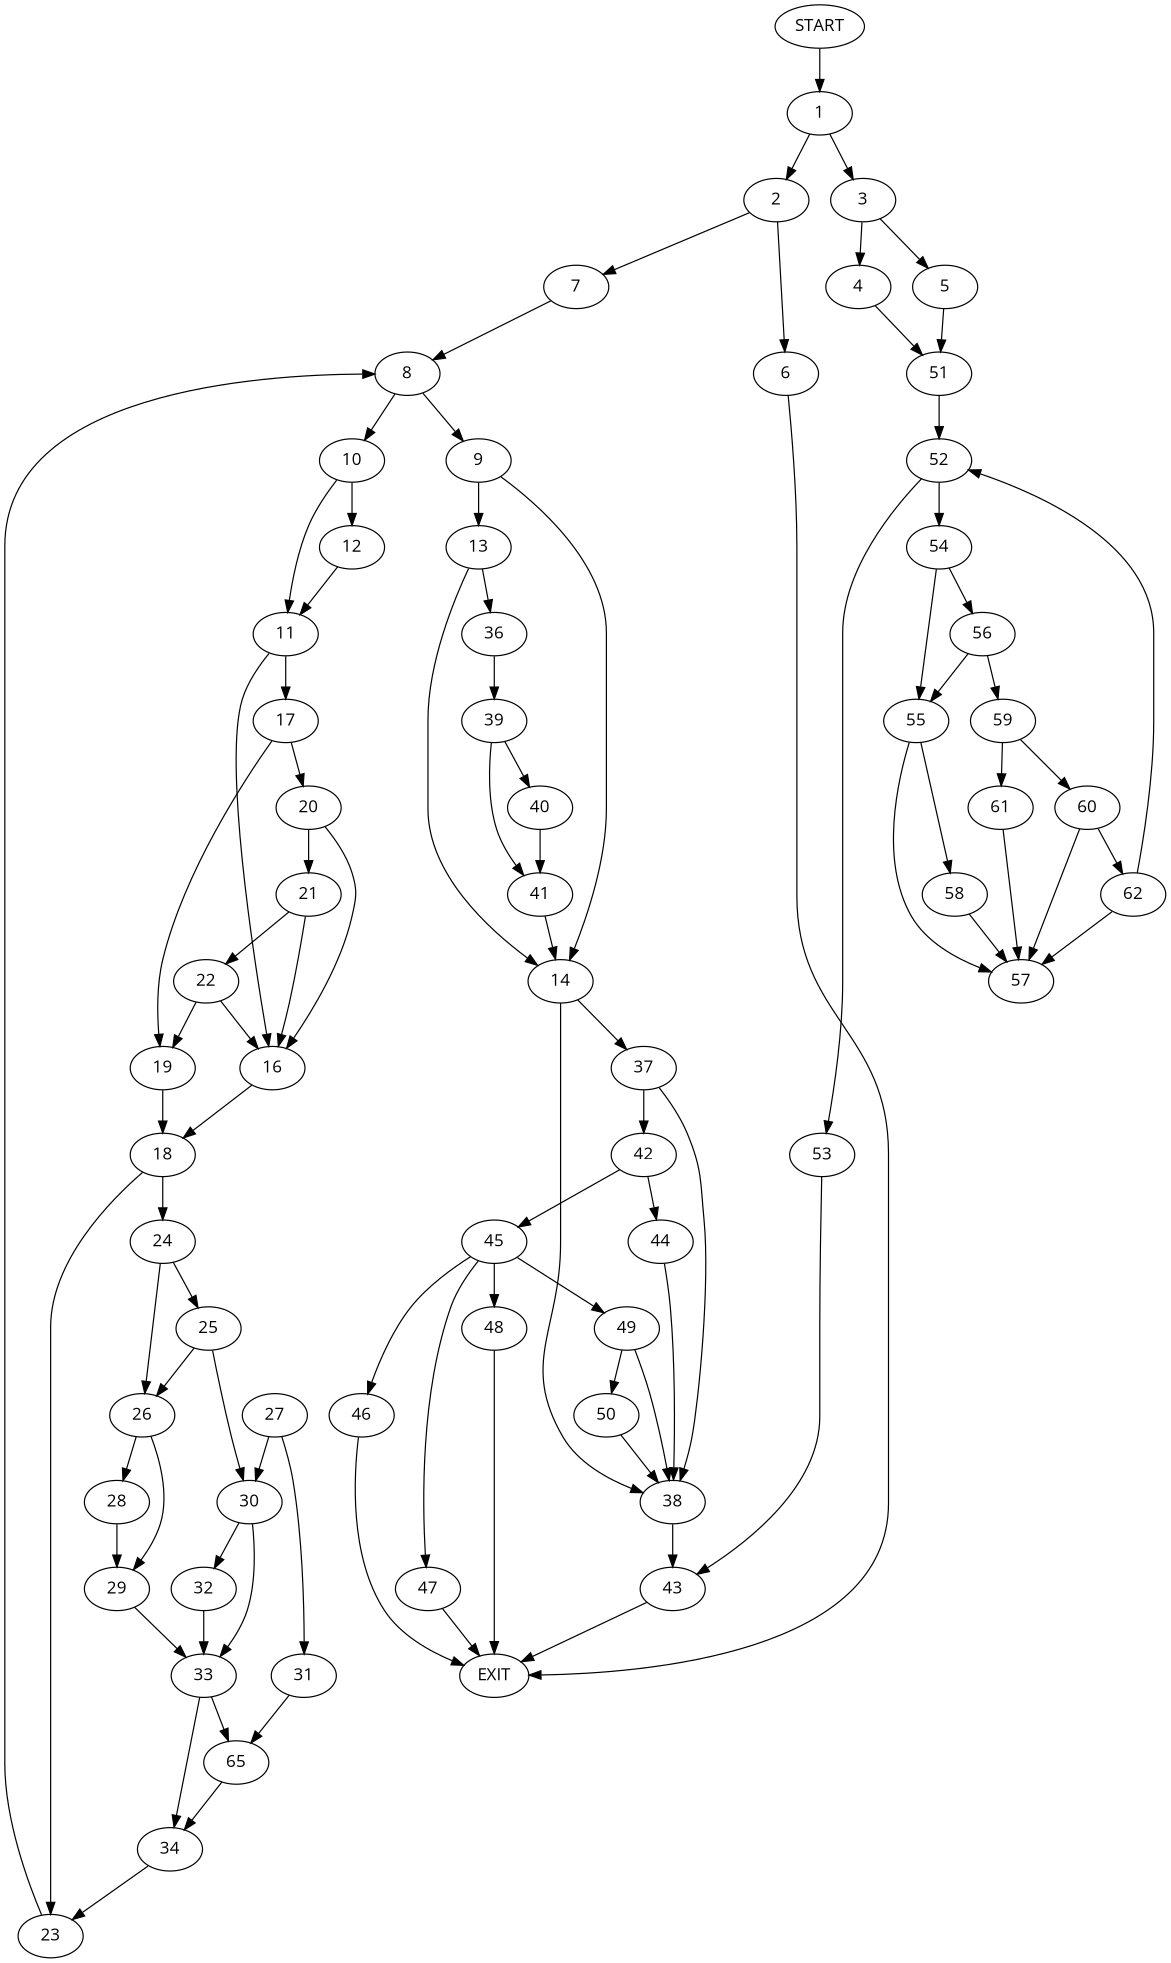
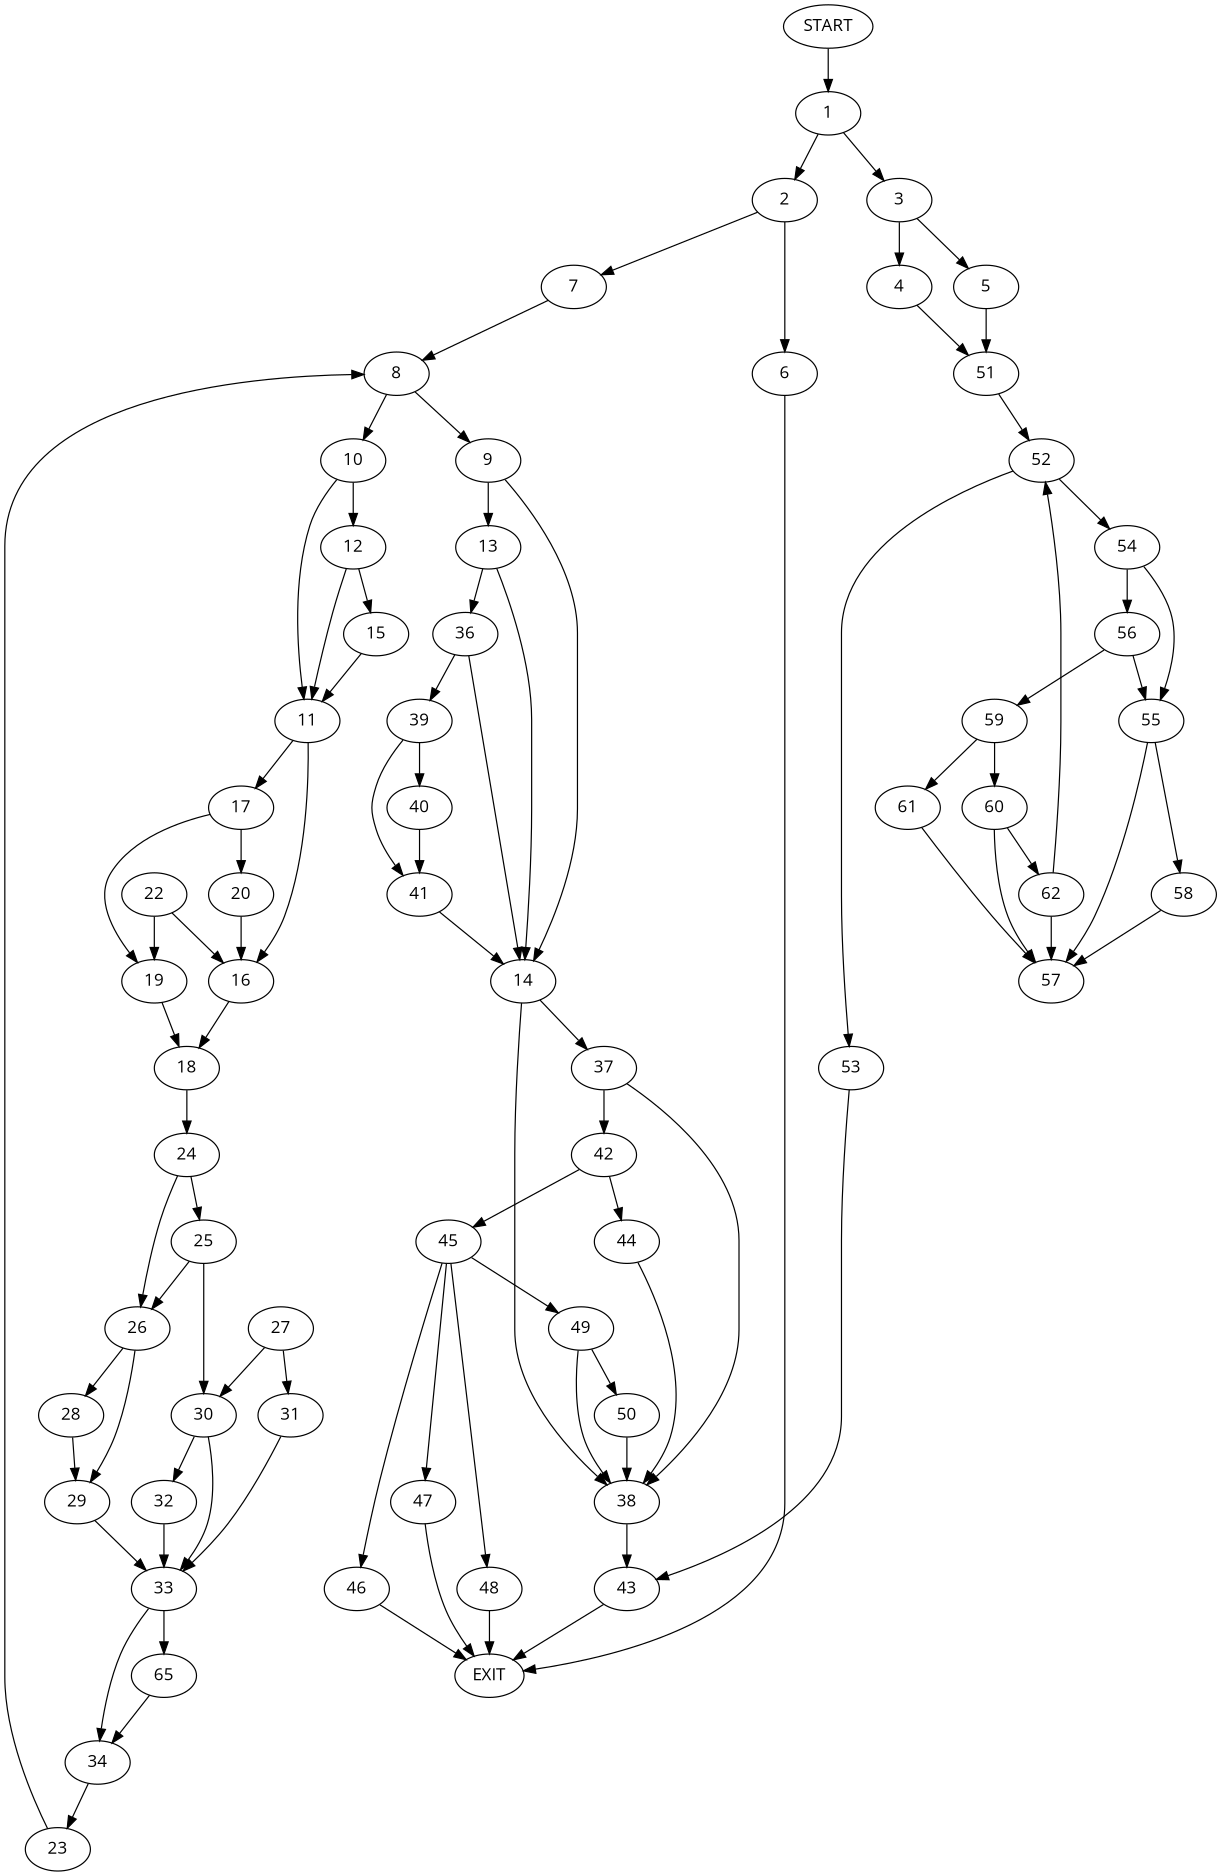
none -> (376, 634)
none -> (493, 802)
(309, 895) -> none
(51, 1522) -> none
(274, 1714) -> (242, 1504)
